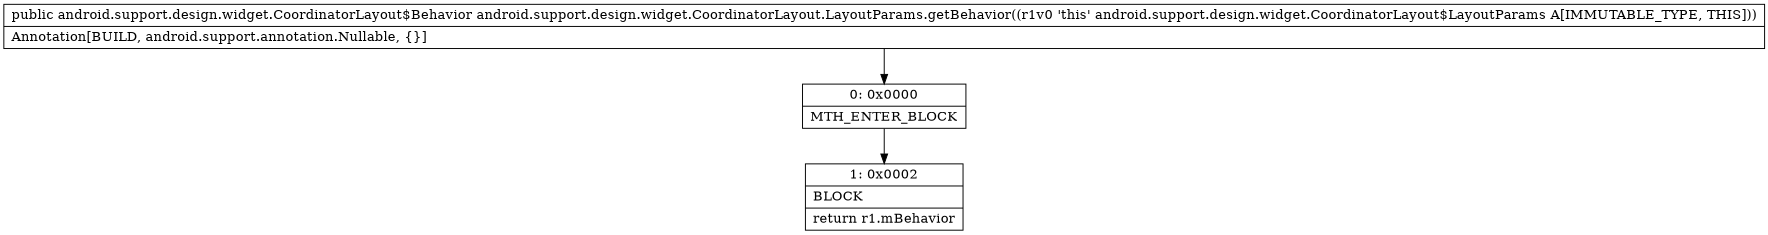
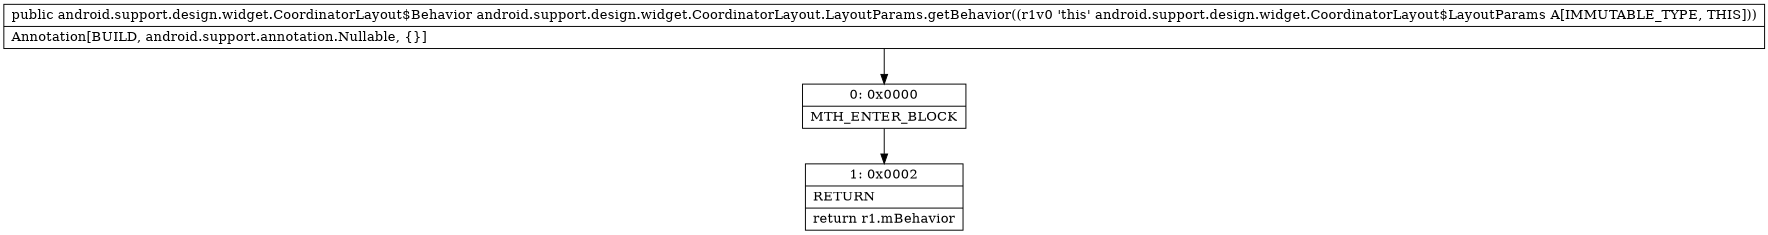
(838, 197) -> (844, 197)
